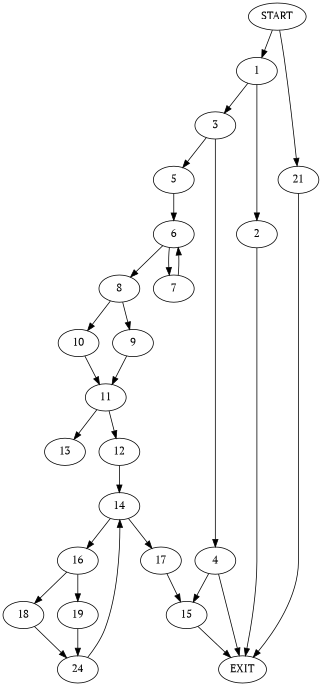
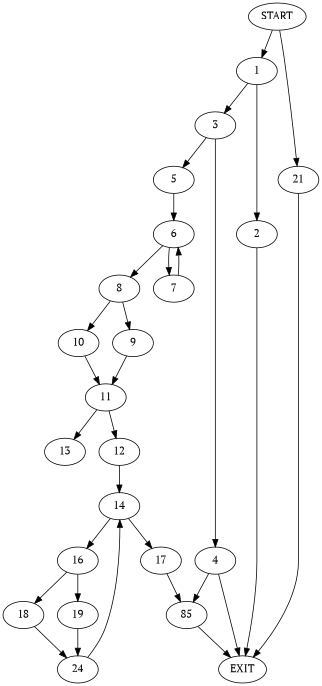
(187, 615) -> (187, 615)
